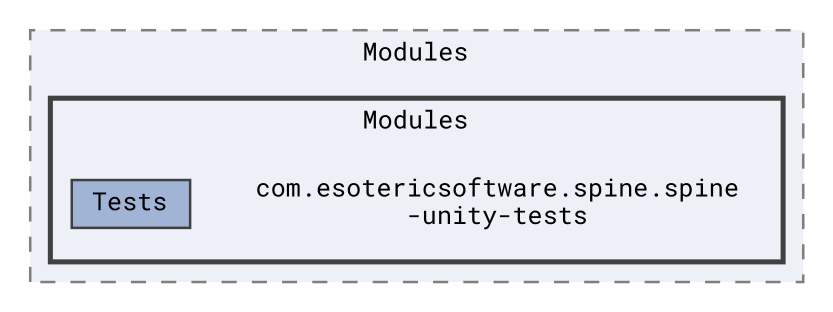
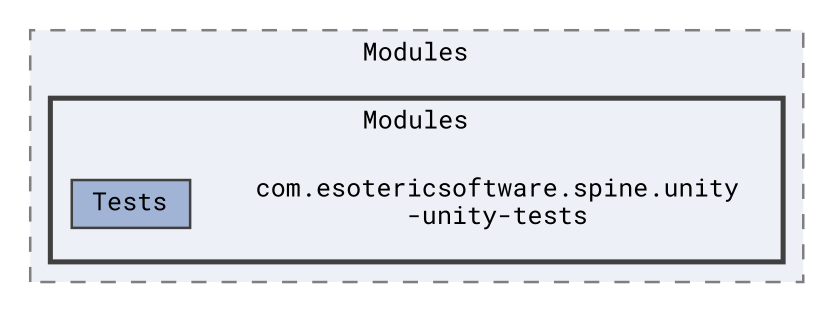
(499, 204) -> (499, 204)
